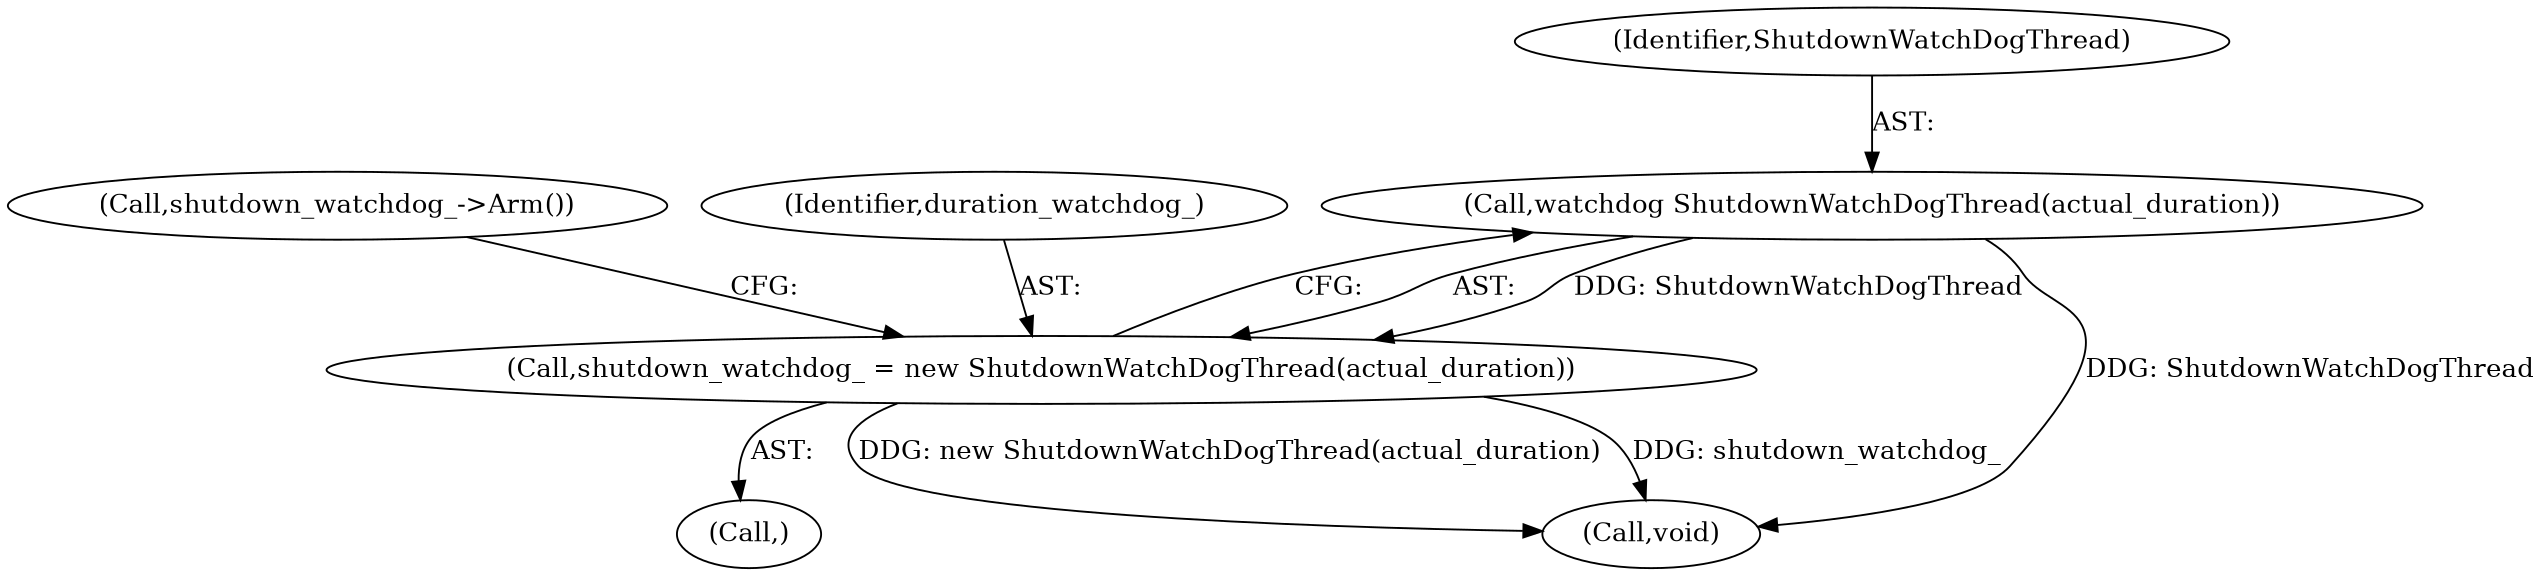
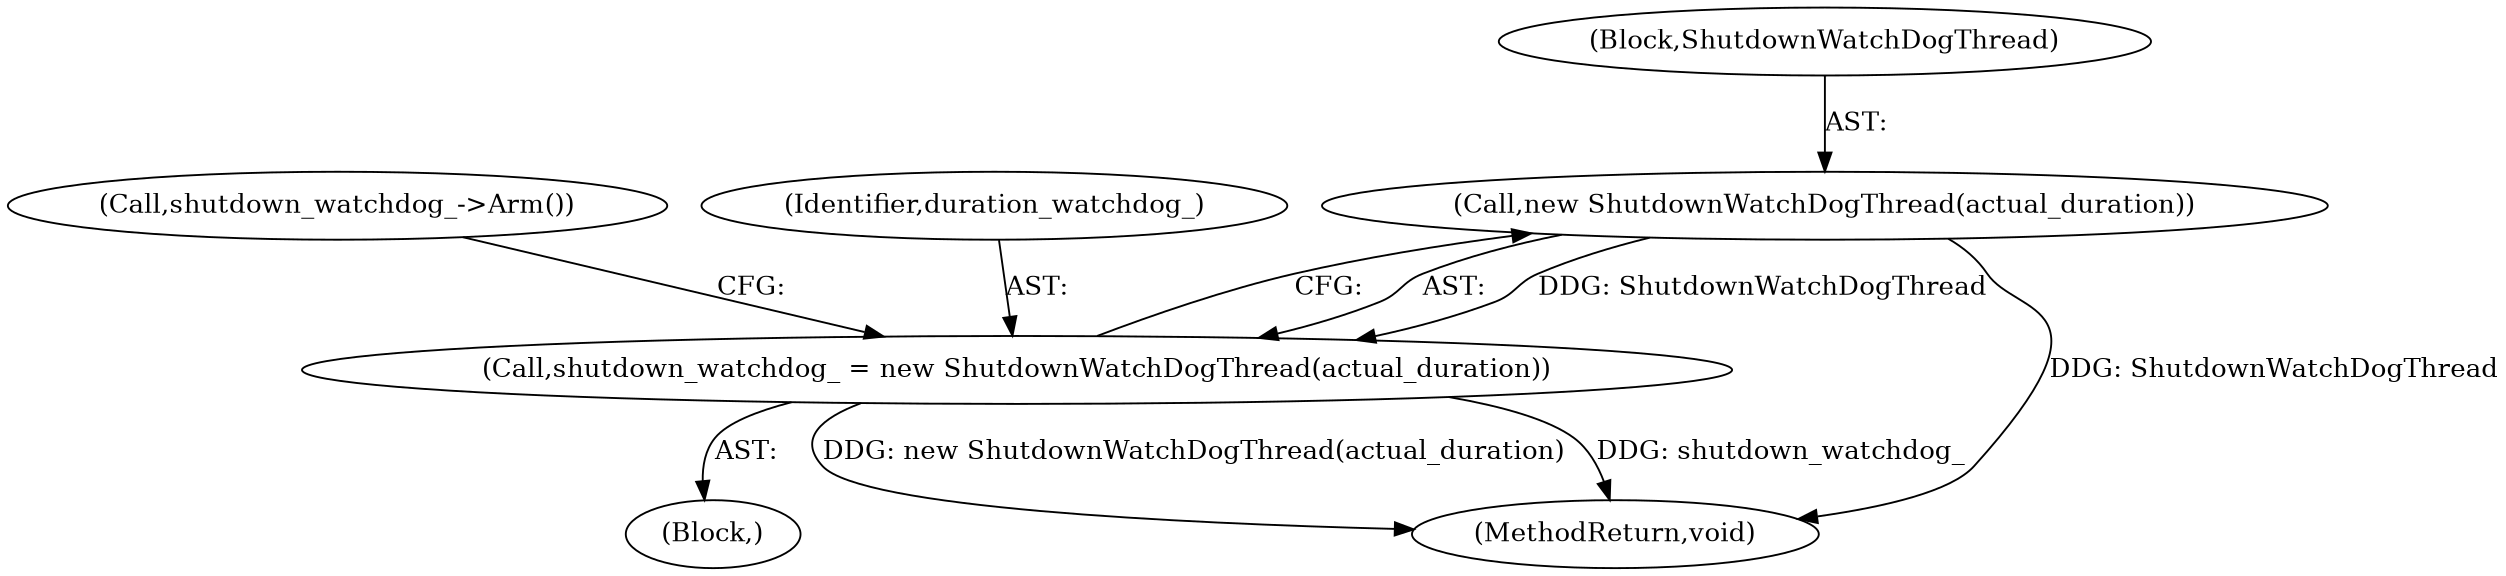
(1872, 42) -> (1825, 42)
(1872, 206) -> (1825, 206)
(749, 534) -> (713, 534)
(1651, 534) -> (1615, 534)
